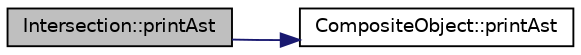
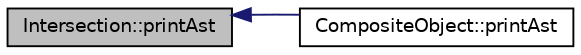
(256, 40) -> (275, 15)
